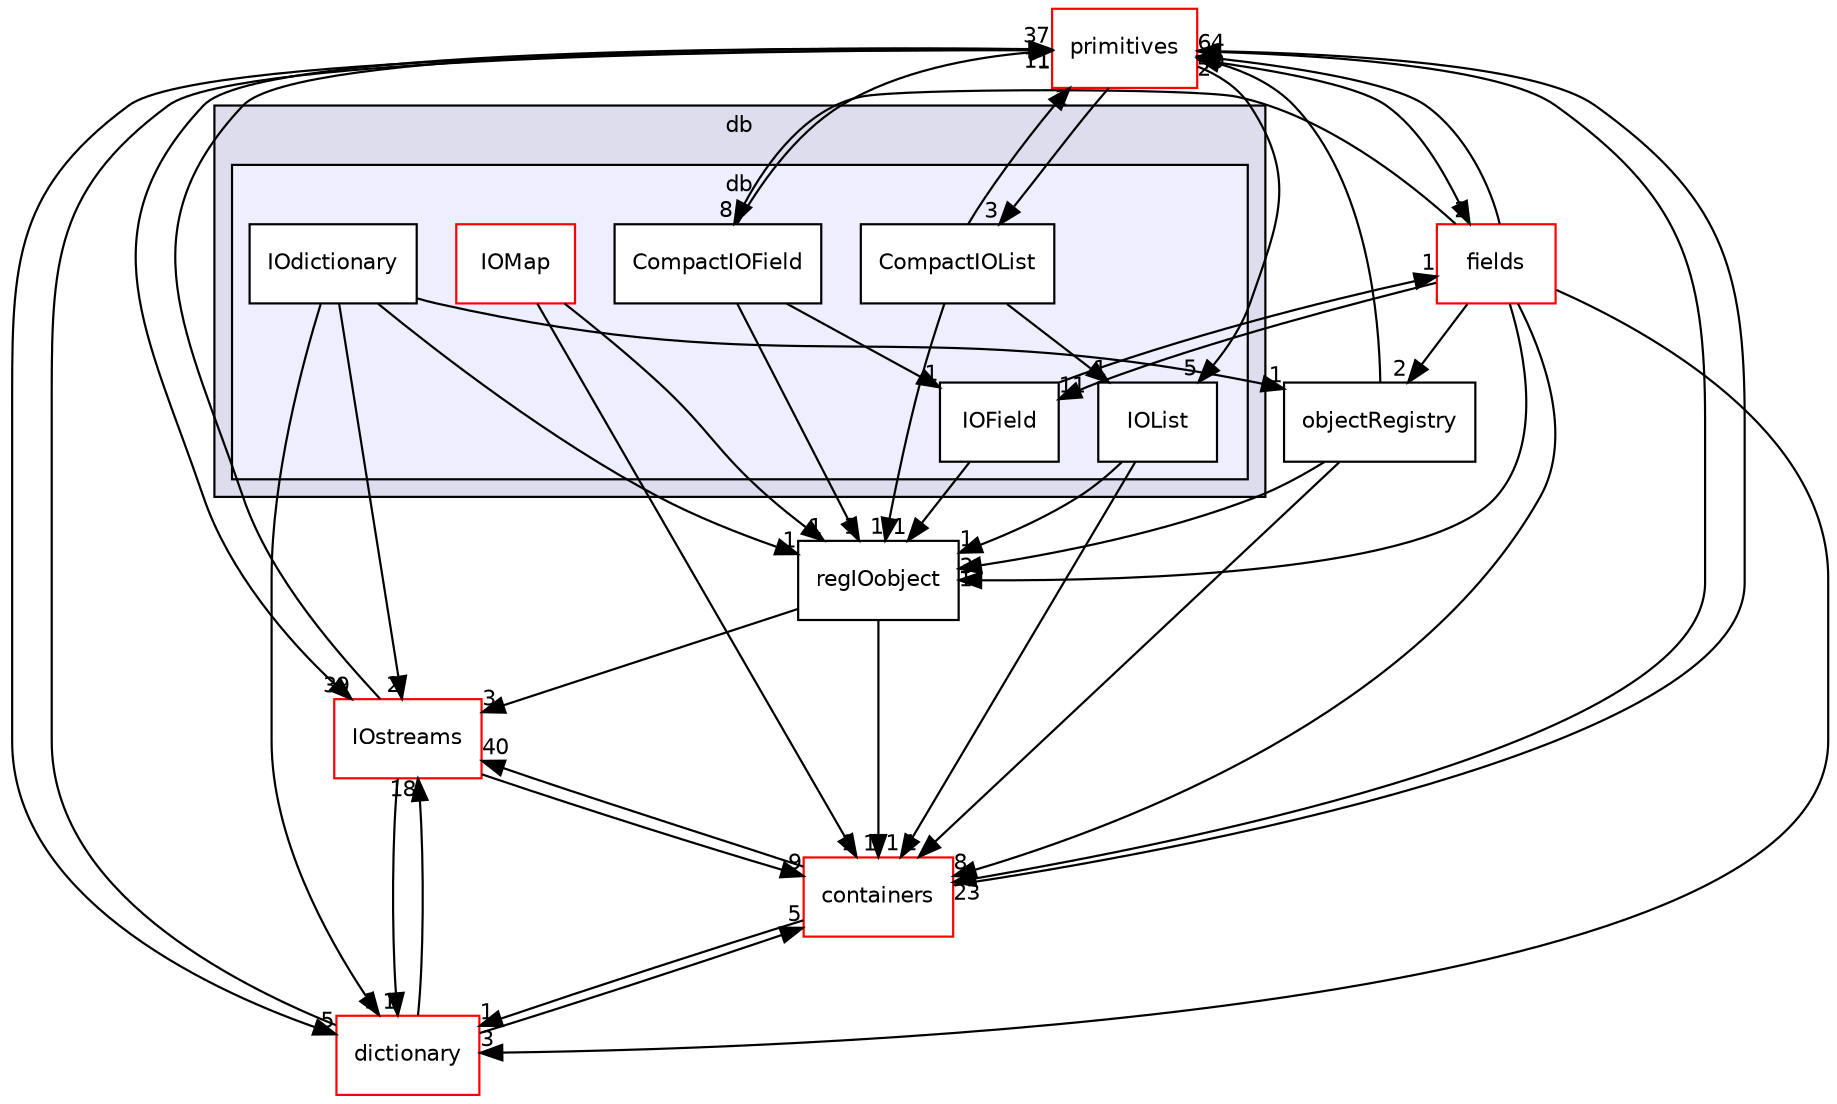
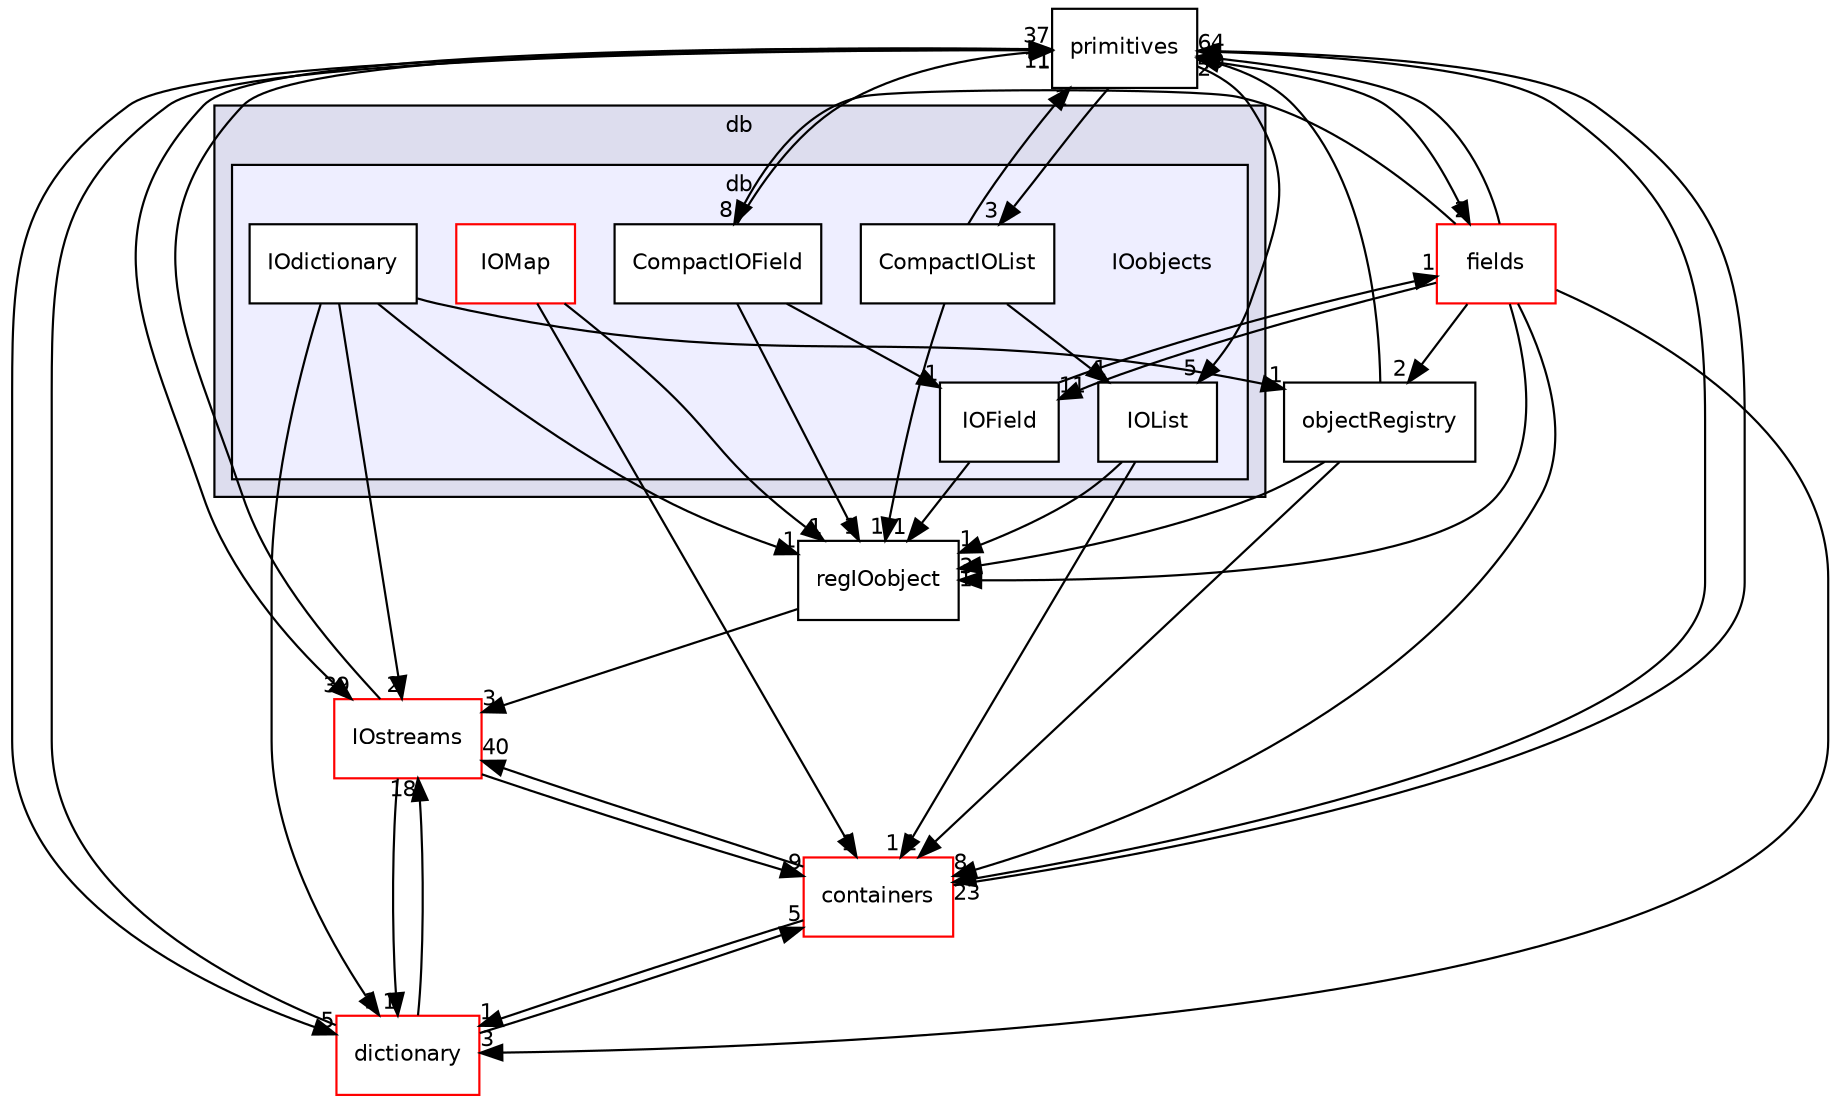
(1125, 48) -> (1125, 48)
none -> (1162, 264)
(878, 727) -> none
